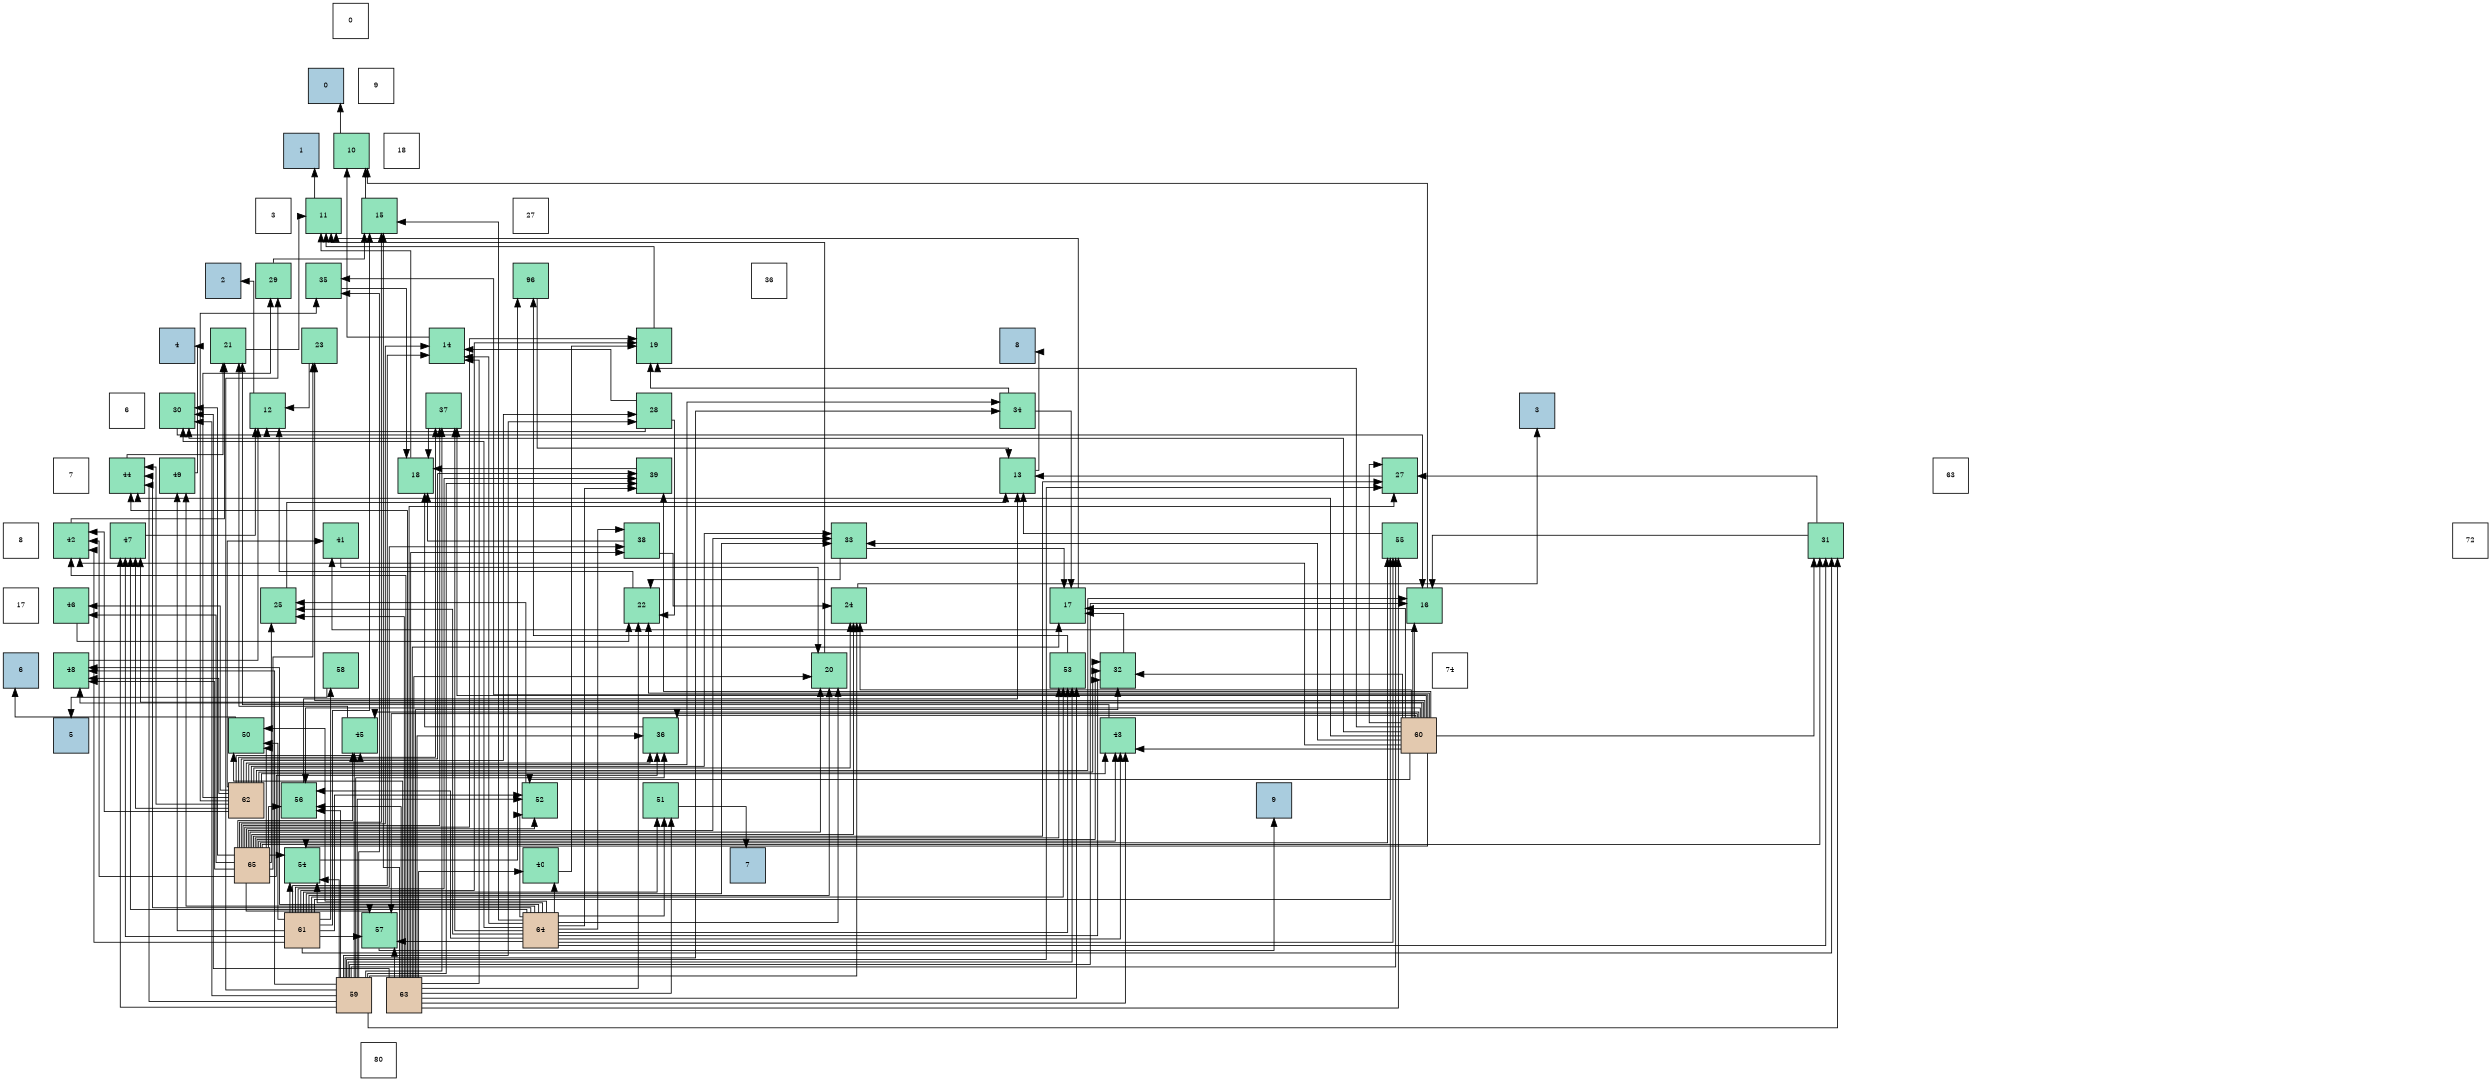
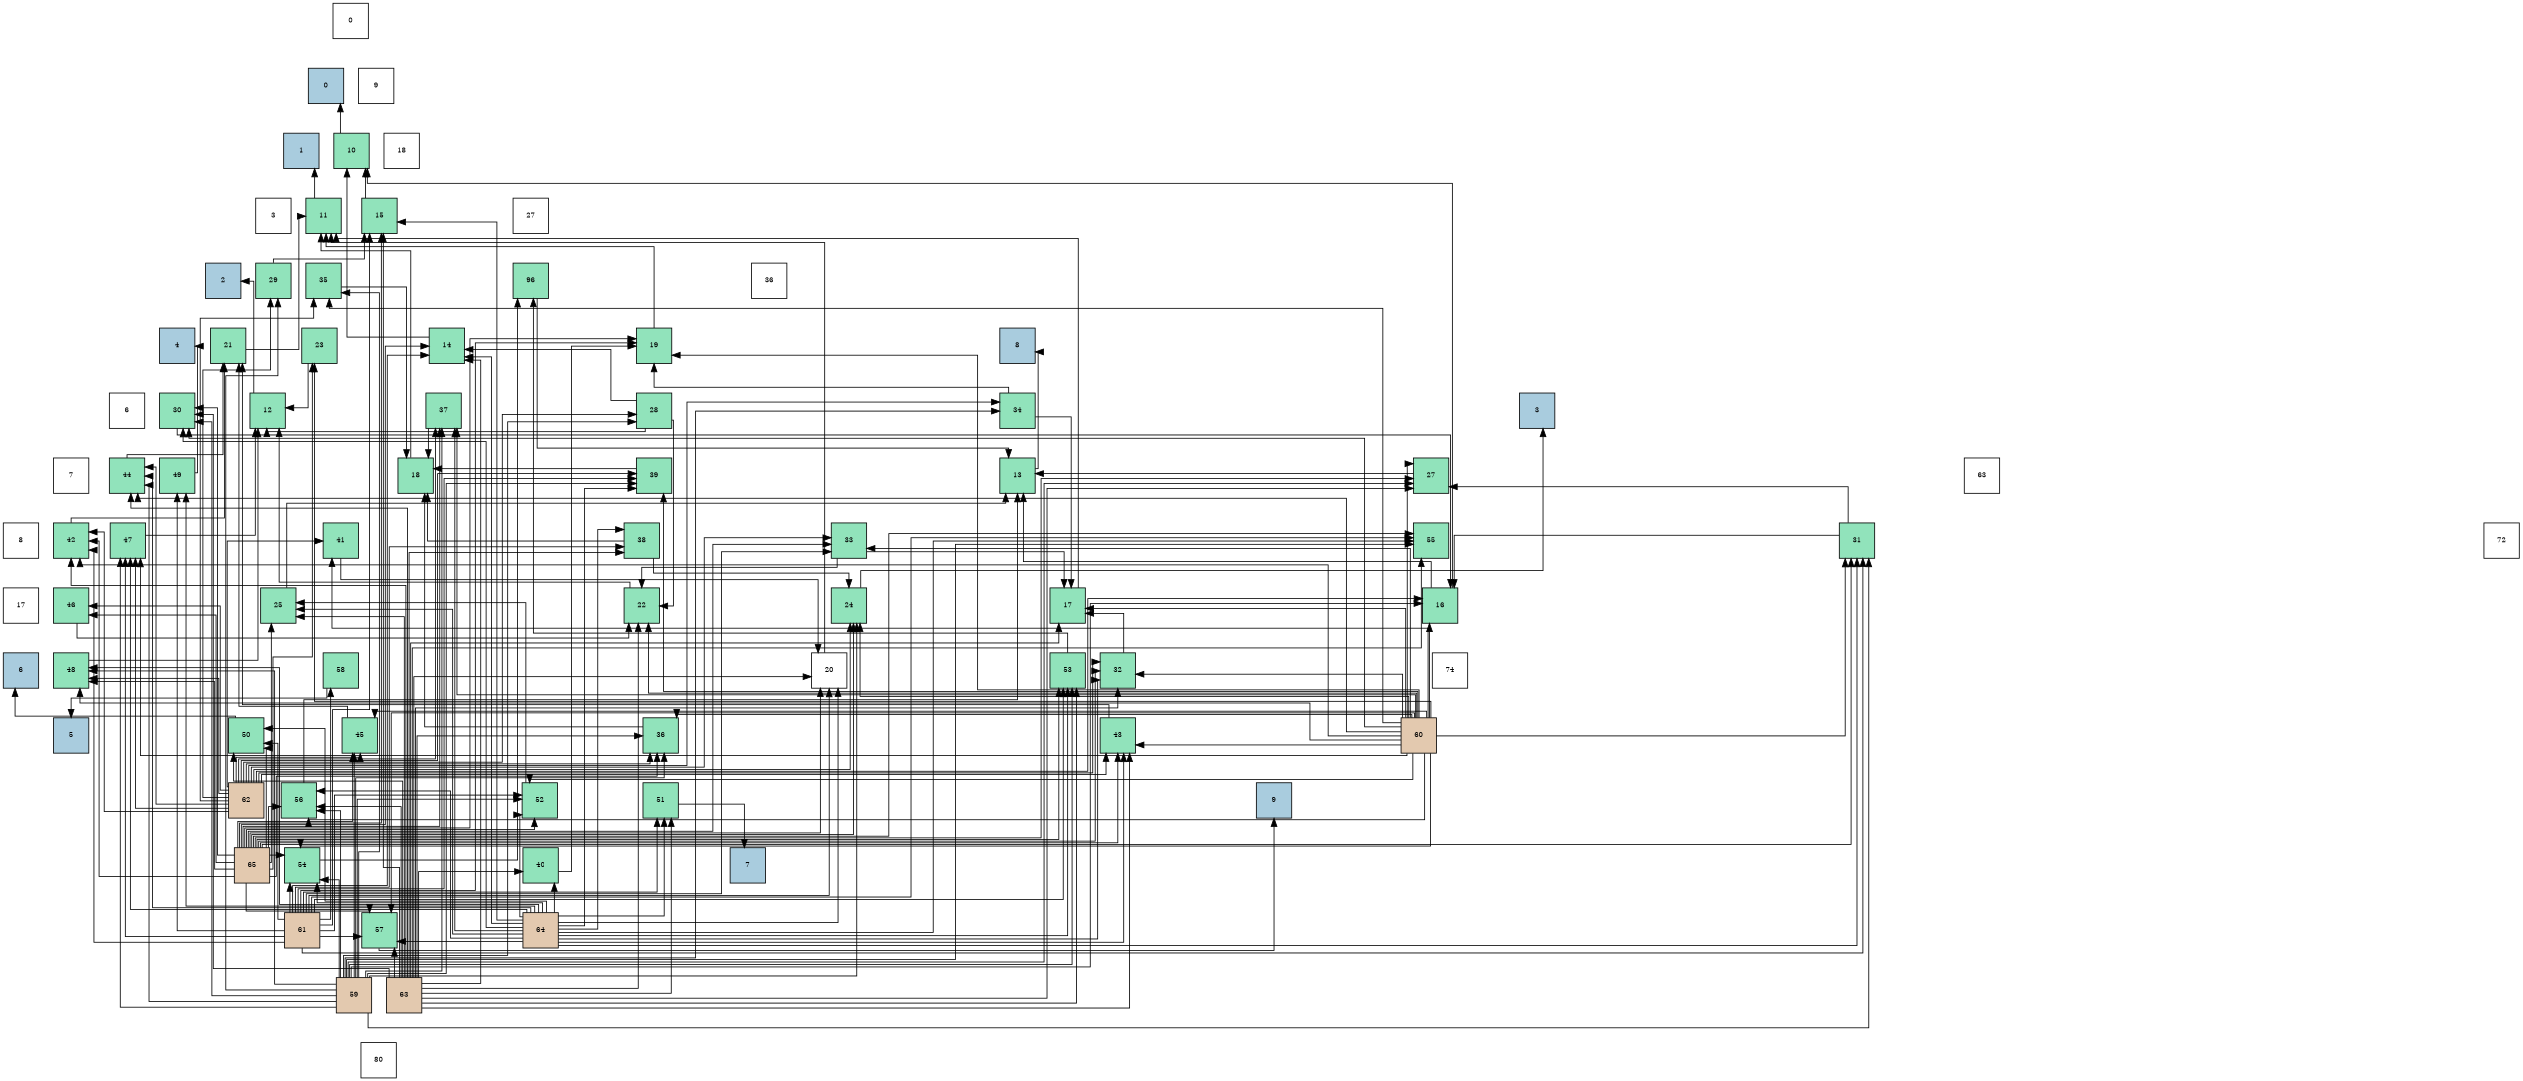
(1187, 534) -> (1334, 562)
(829, 671) -> (829, 671)
